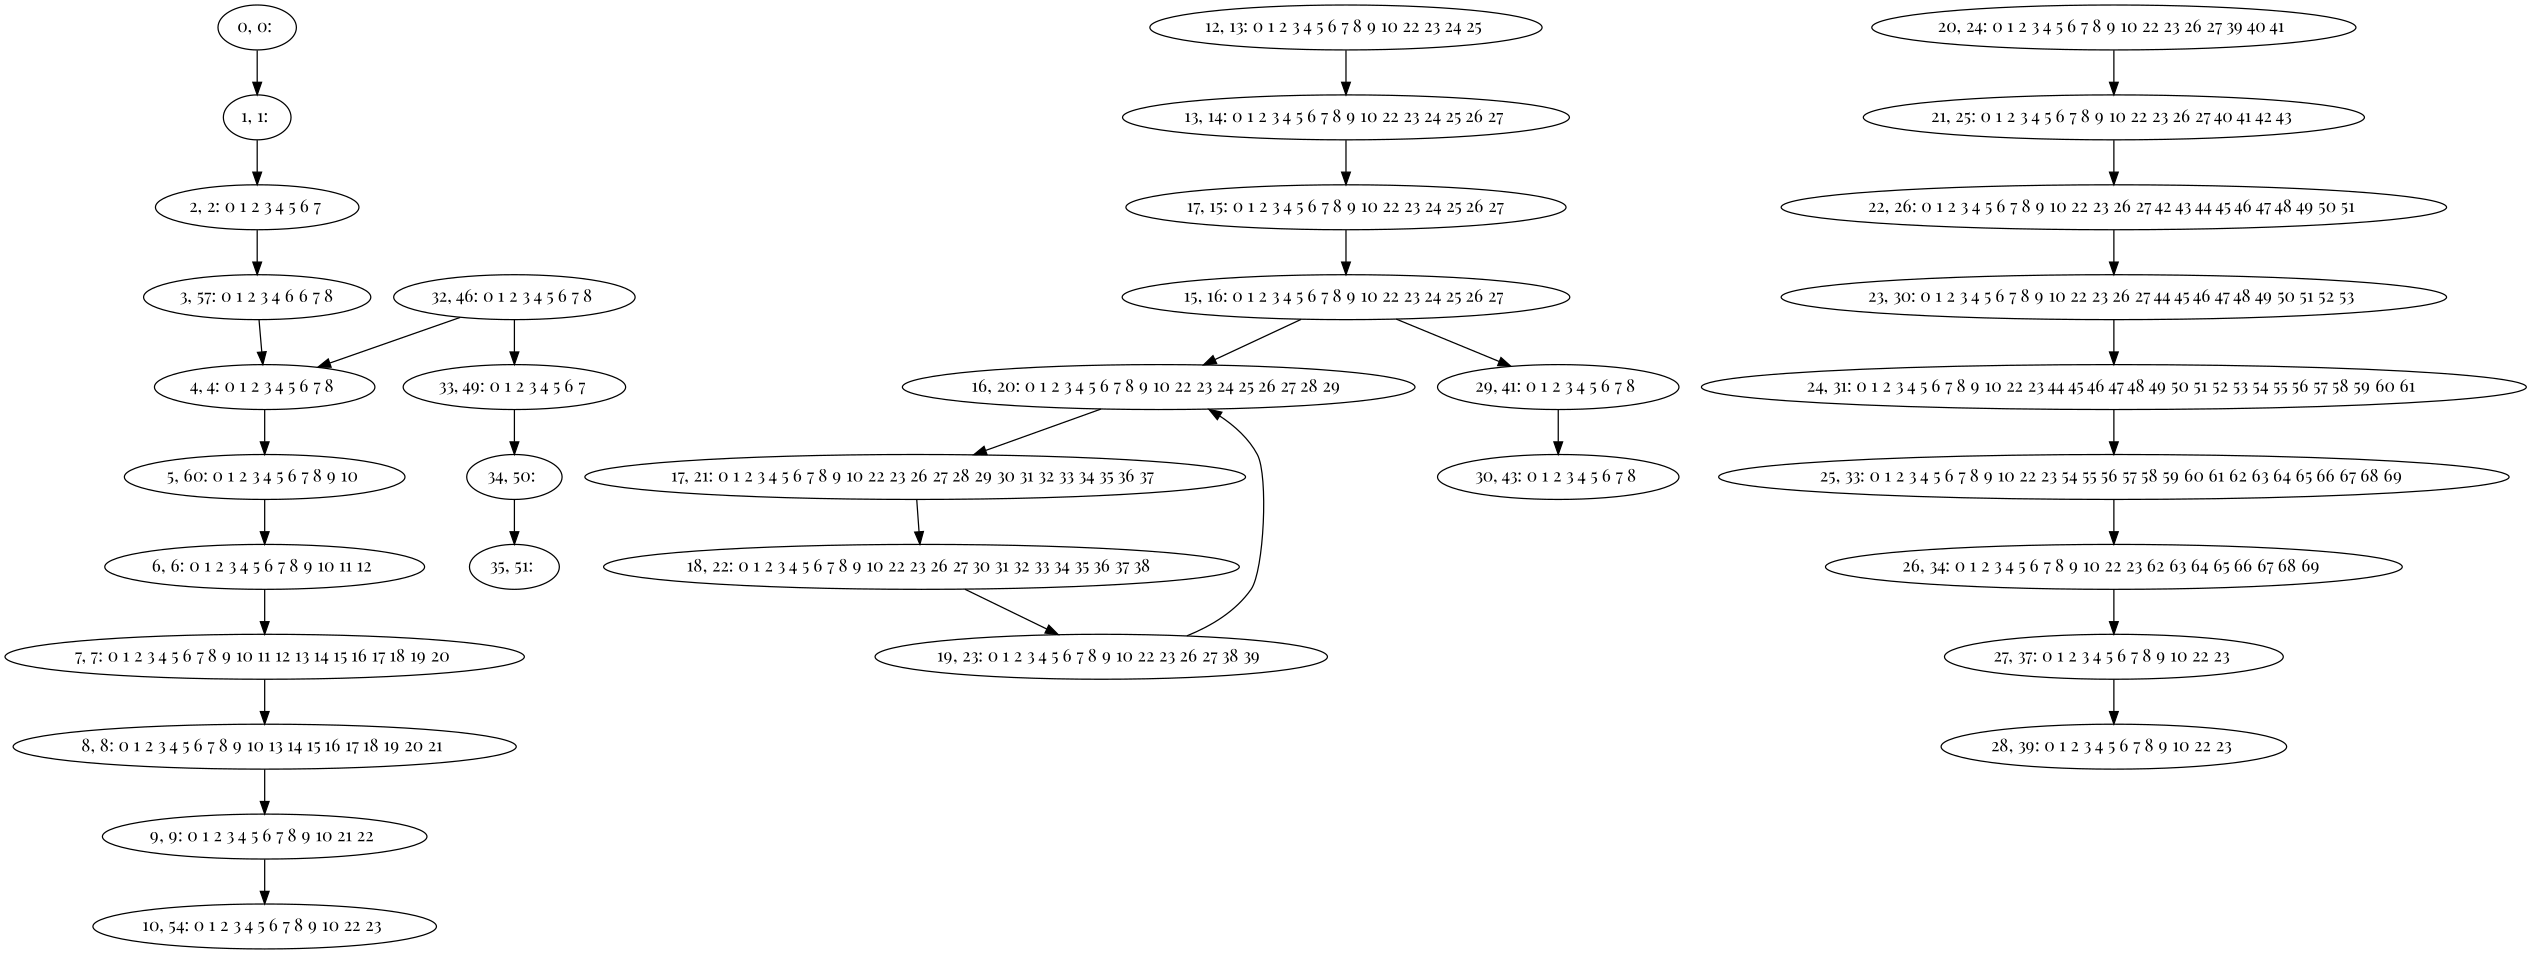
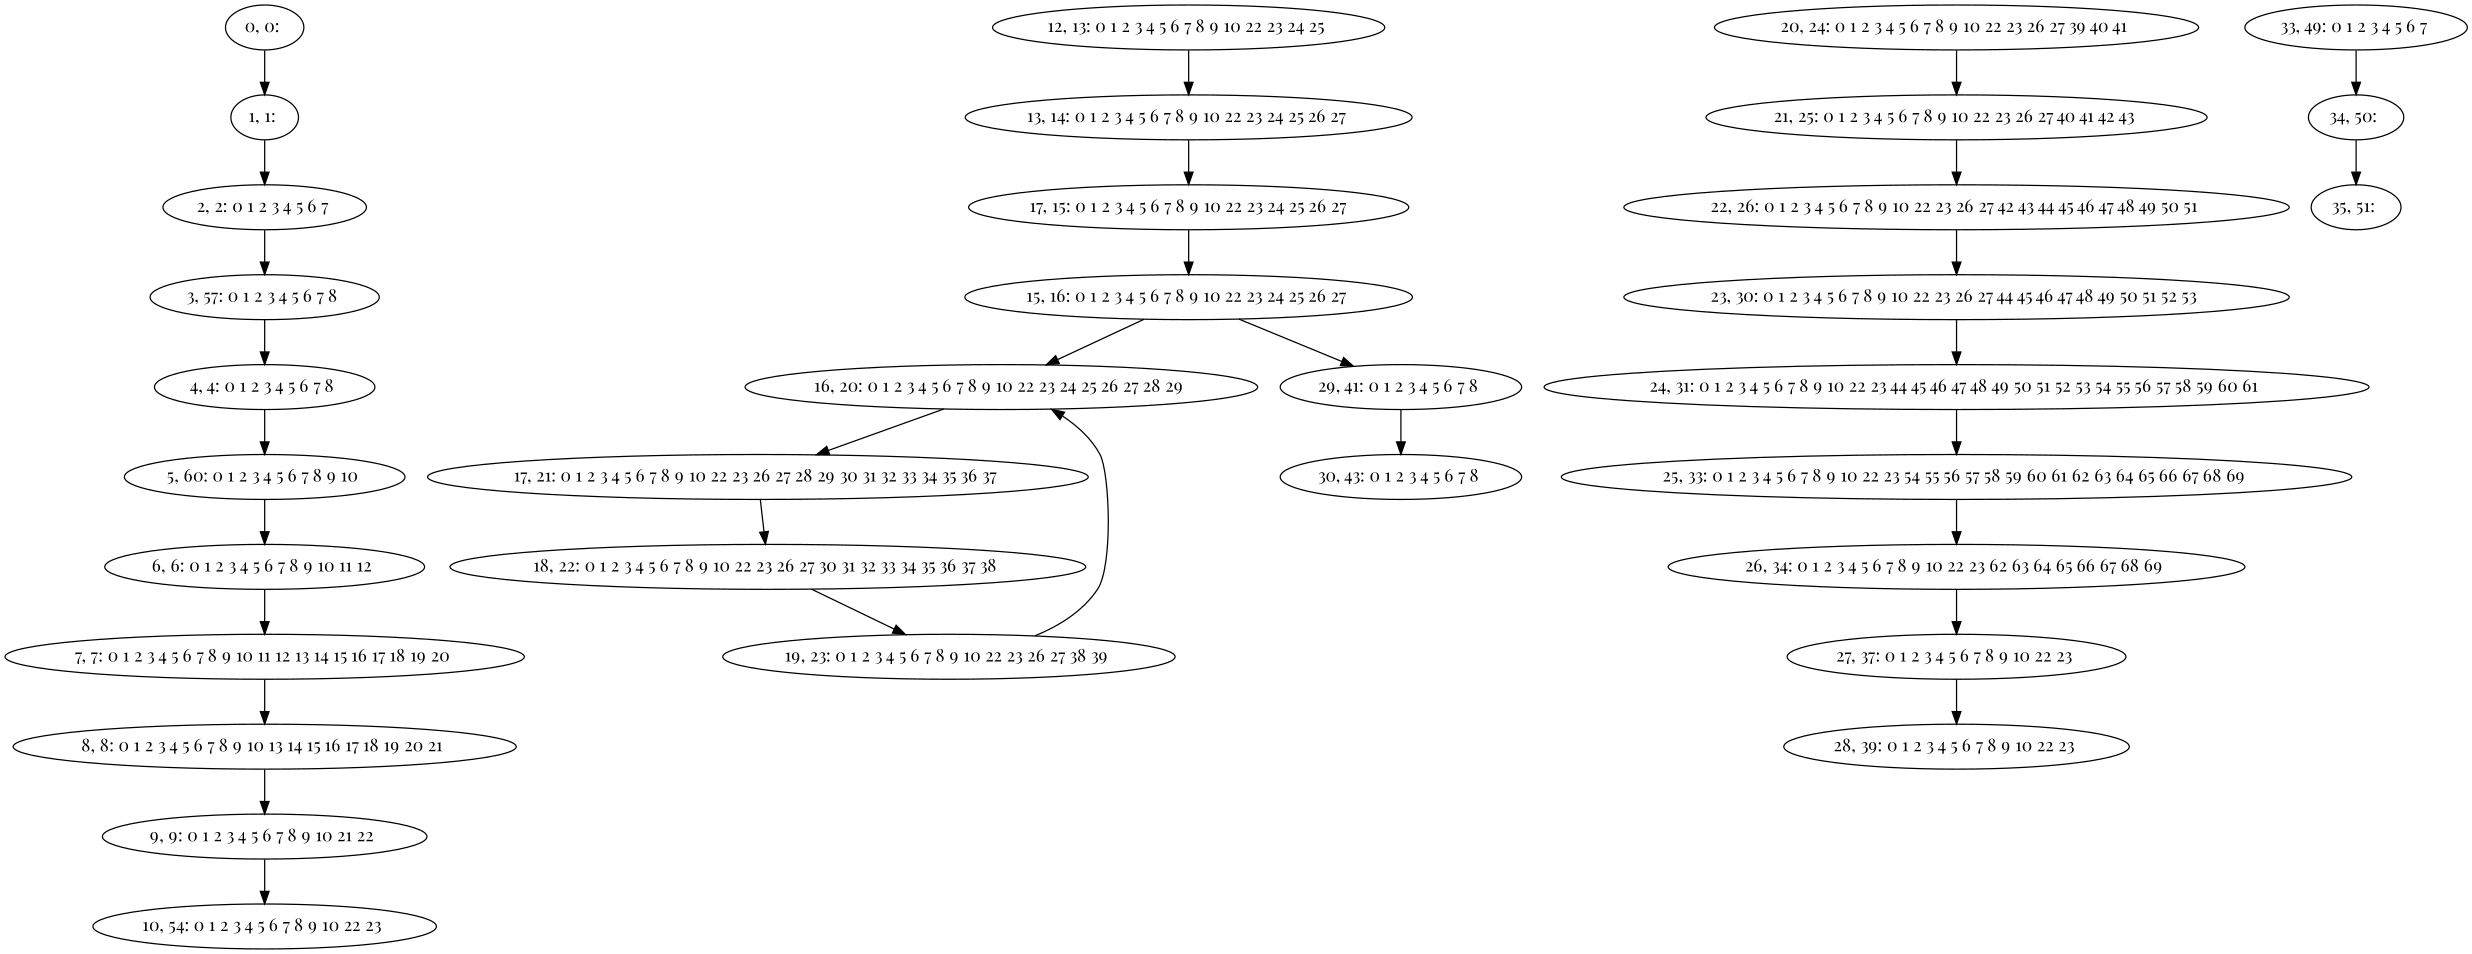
(257, 297) -> (265, 297)
(514, 297) -> none
